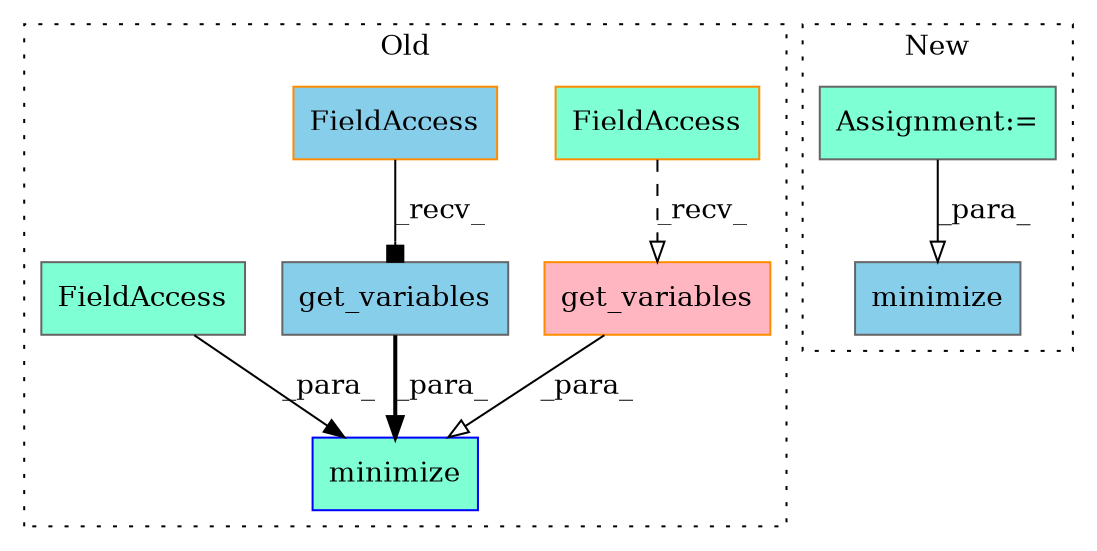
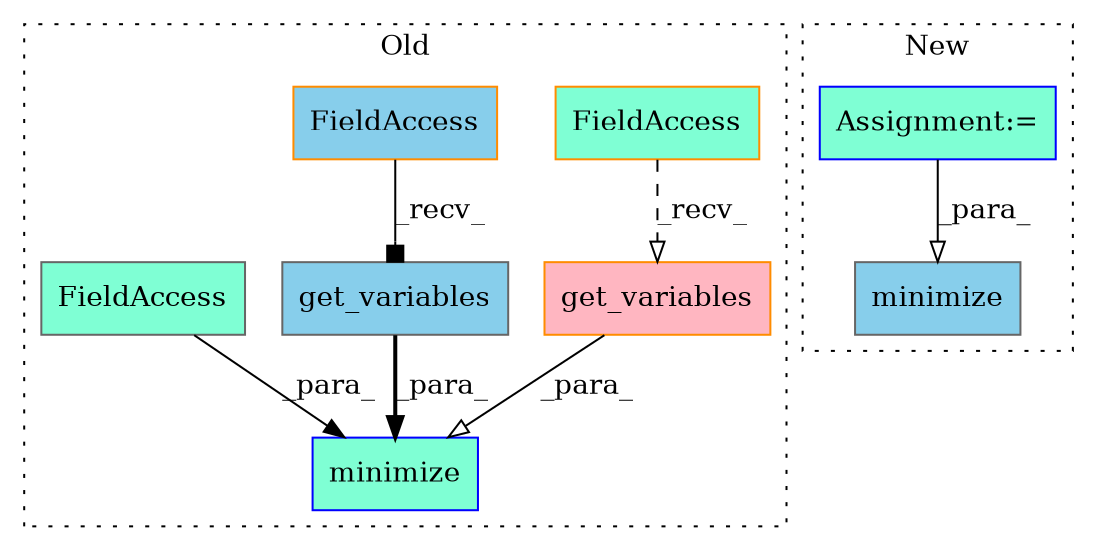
(938, 123) -> (938, 123)
